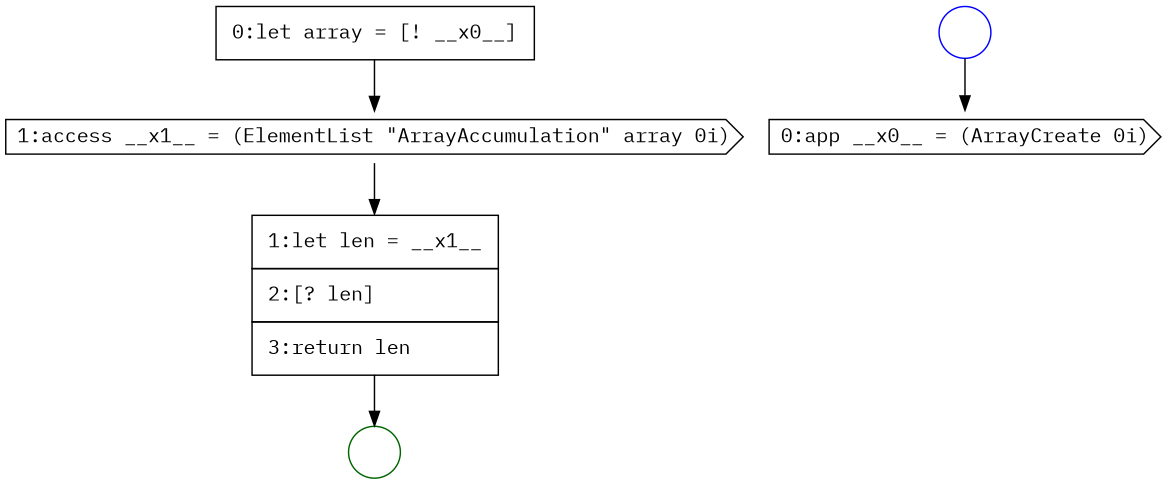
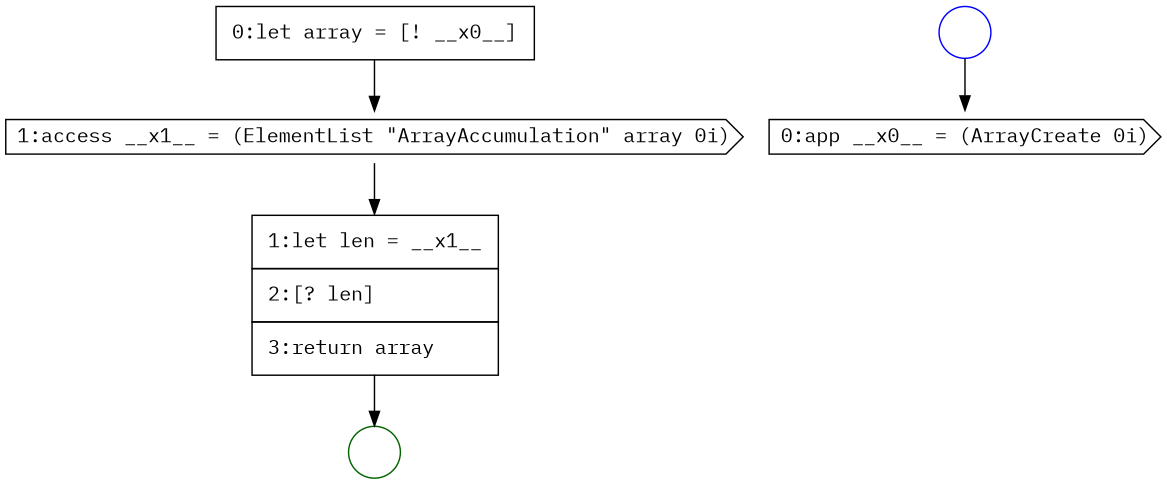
(340, 348) -> (351, 348)
